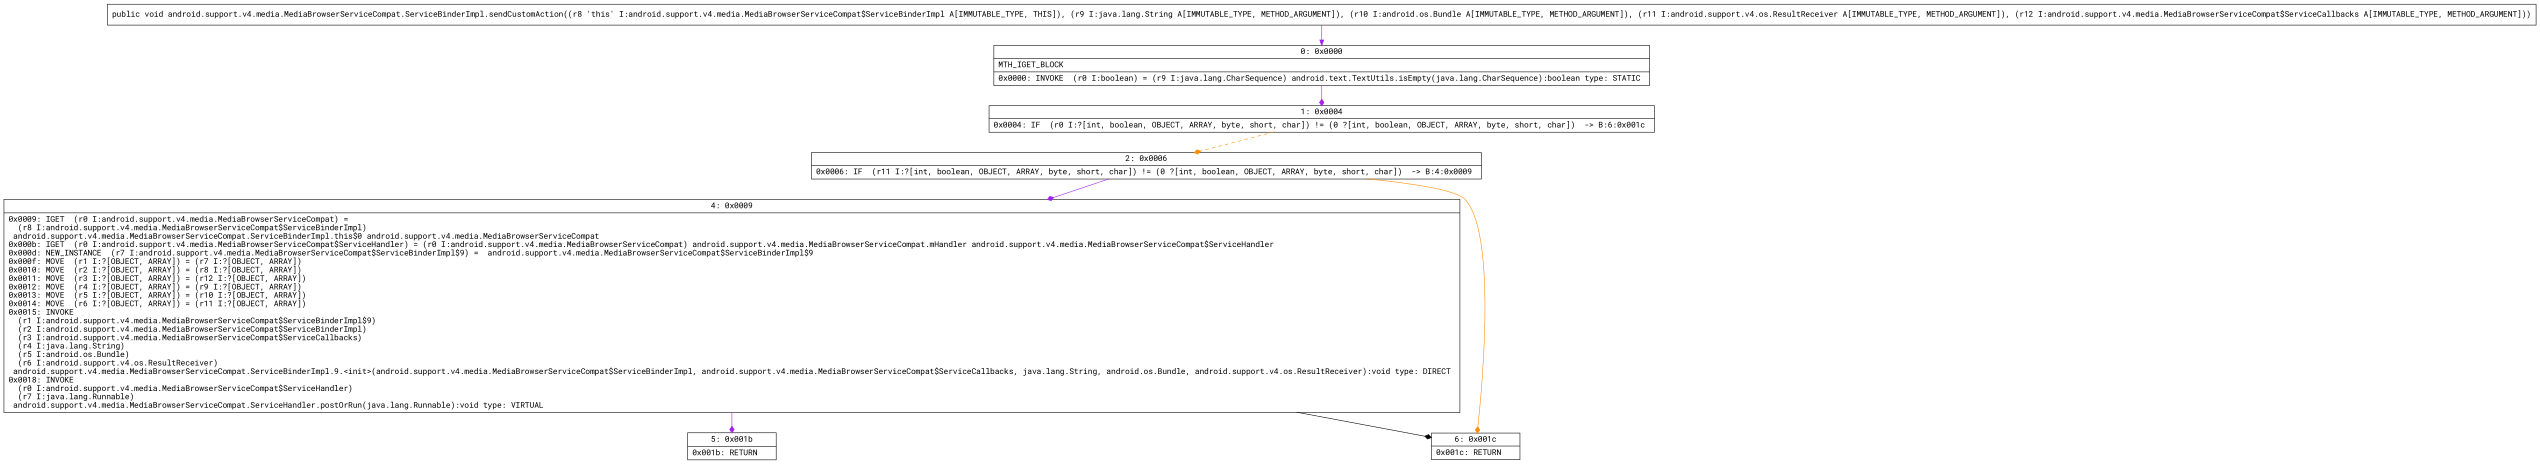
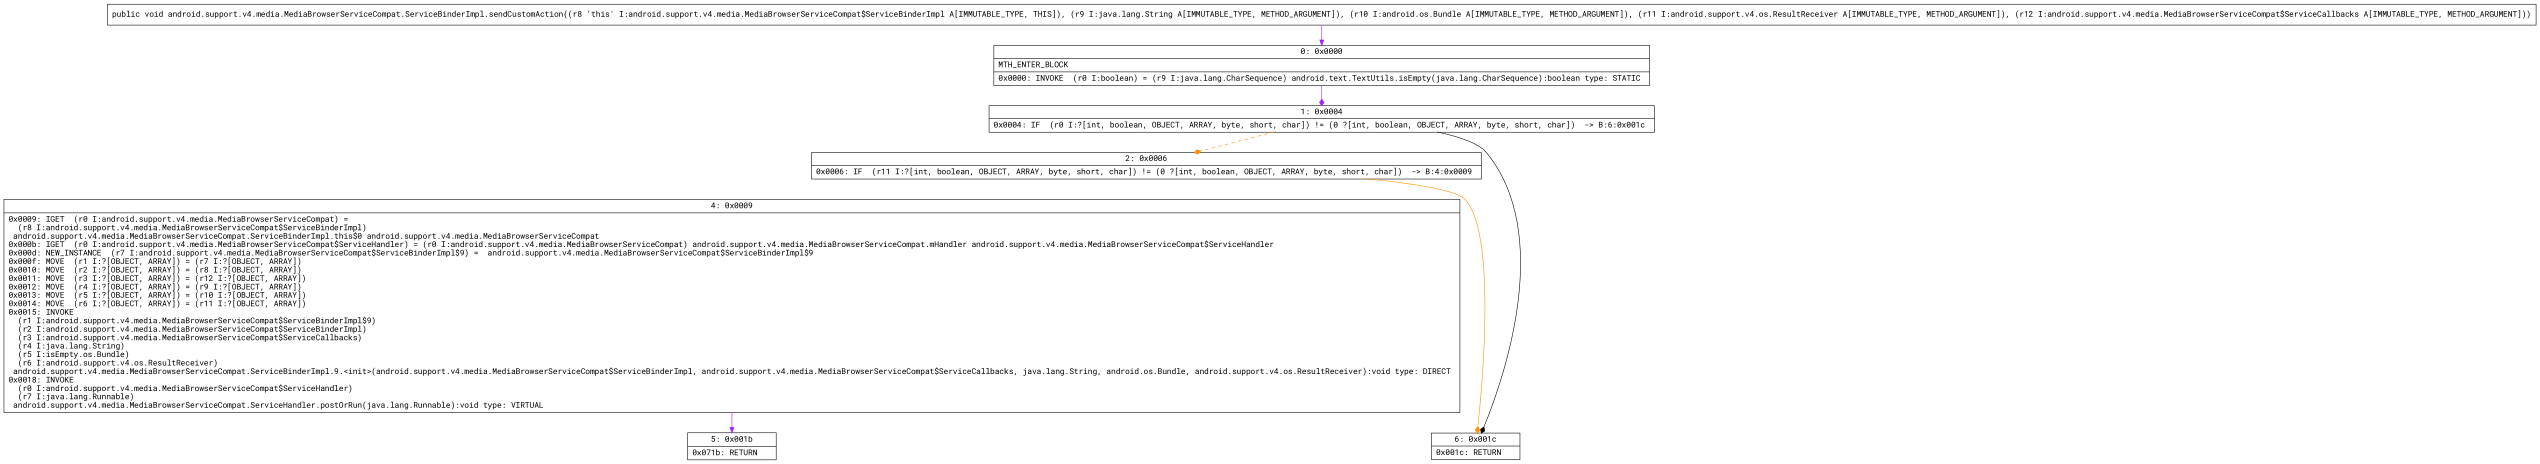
(1031, 65) -> (1033, 65)
(1082, 188) -> none
(69, 355) -> (69, 355)
(732, 420) -> (732, 420)
(1361, 424) -> (1521, 262)
(732, 453) -> (732, 453)
